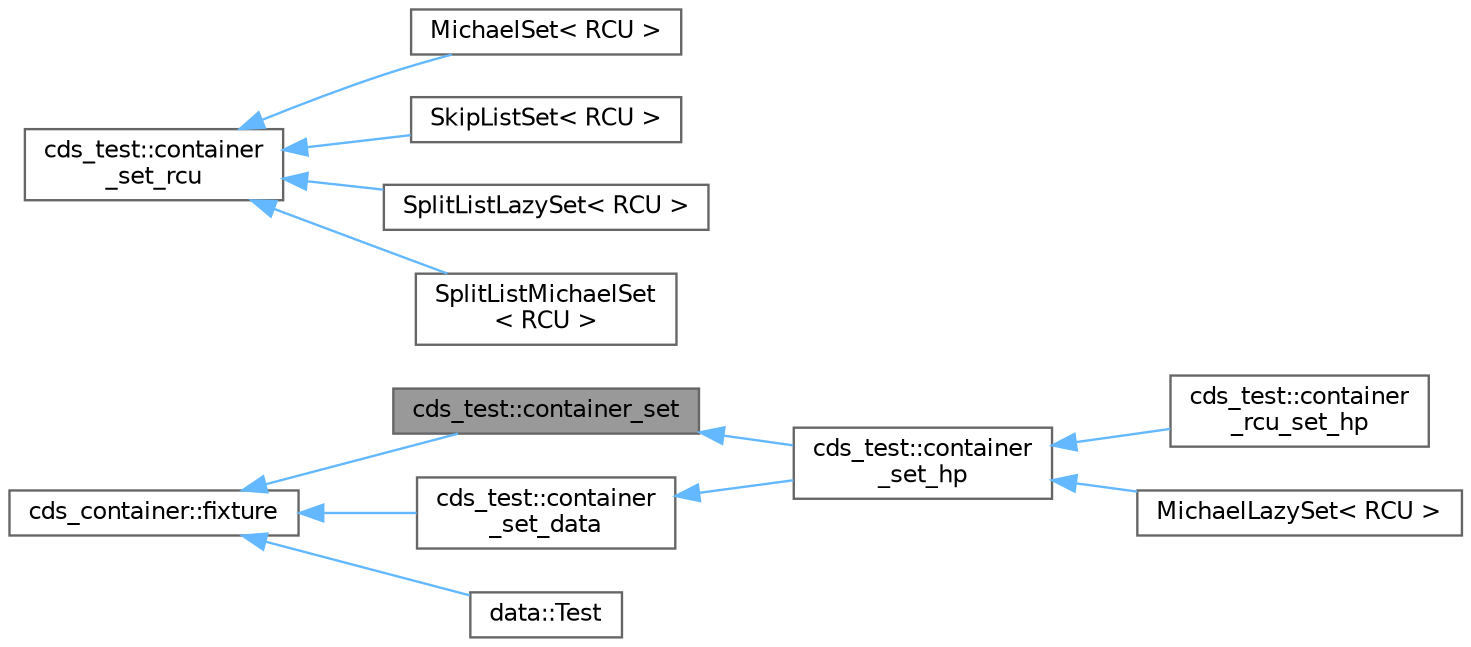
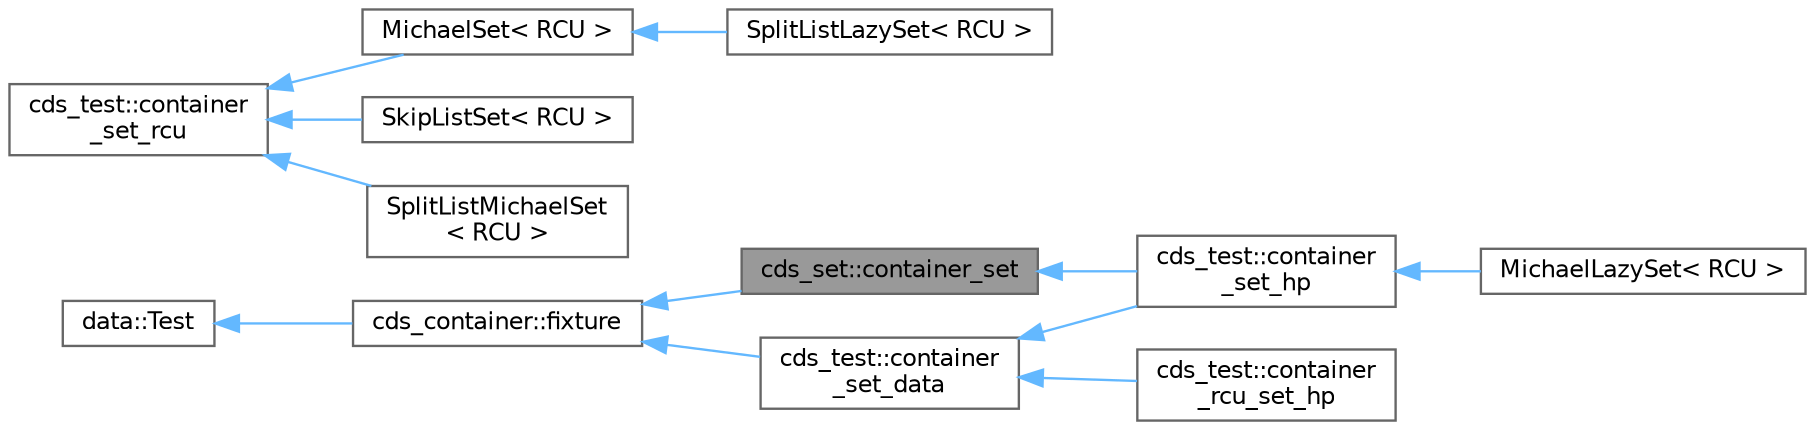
(345, 185) -> (692, 32)
(546, 411) -> (890, 271)
(1123, 436) -> (1090, 380)
(368, 569) -> (296, 323)
